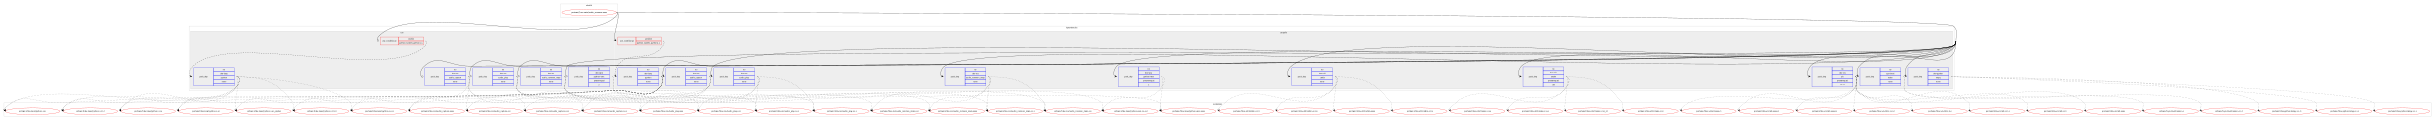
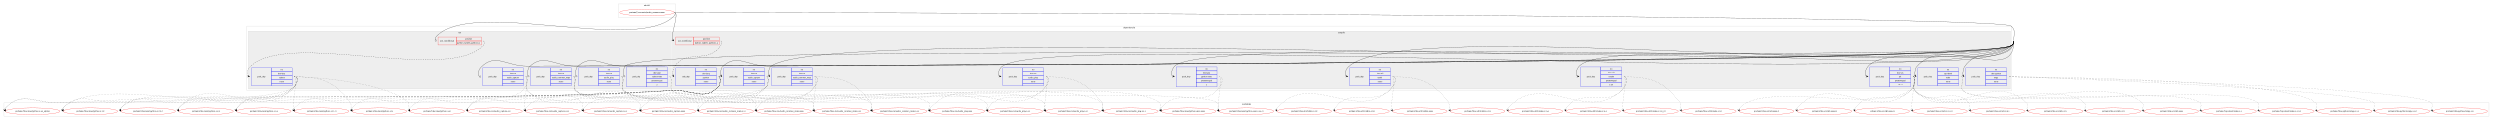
none -> (90, 111)
